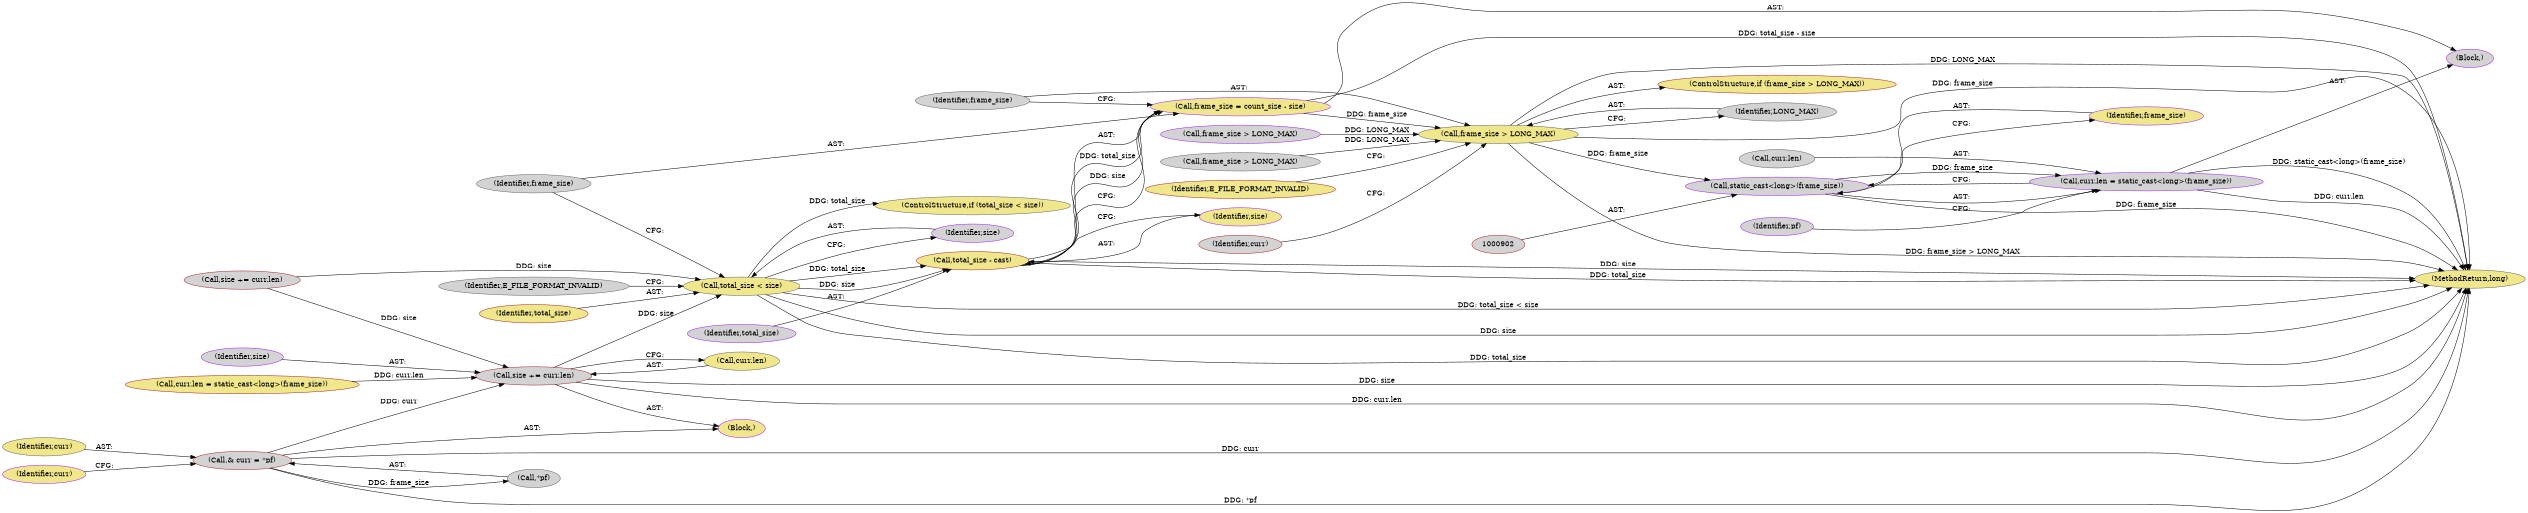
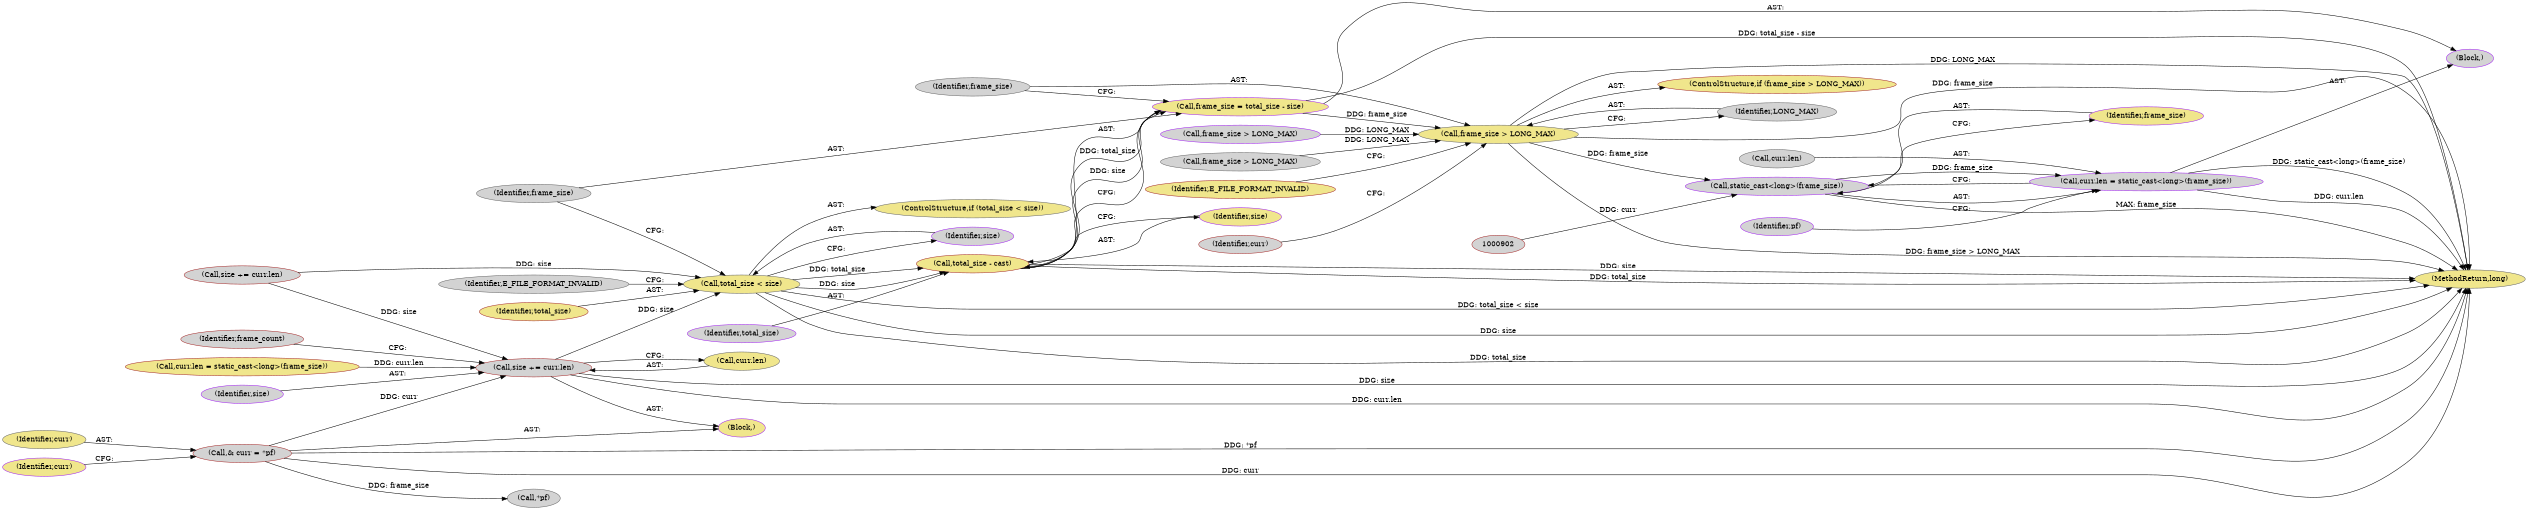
(1240, 107) -> (1240, 107)
(837, 201) -> (837, 205)
(2146, 205) -> (2146, 205)
(1618, 210) -> (1618, 210)
none -> (242, 339)
(401, 470) -> none
